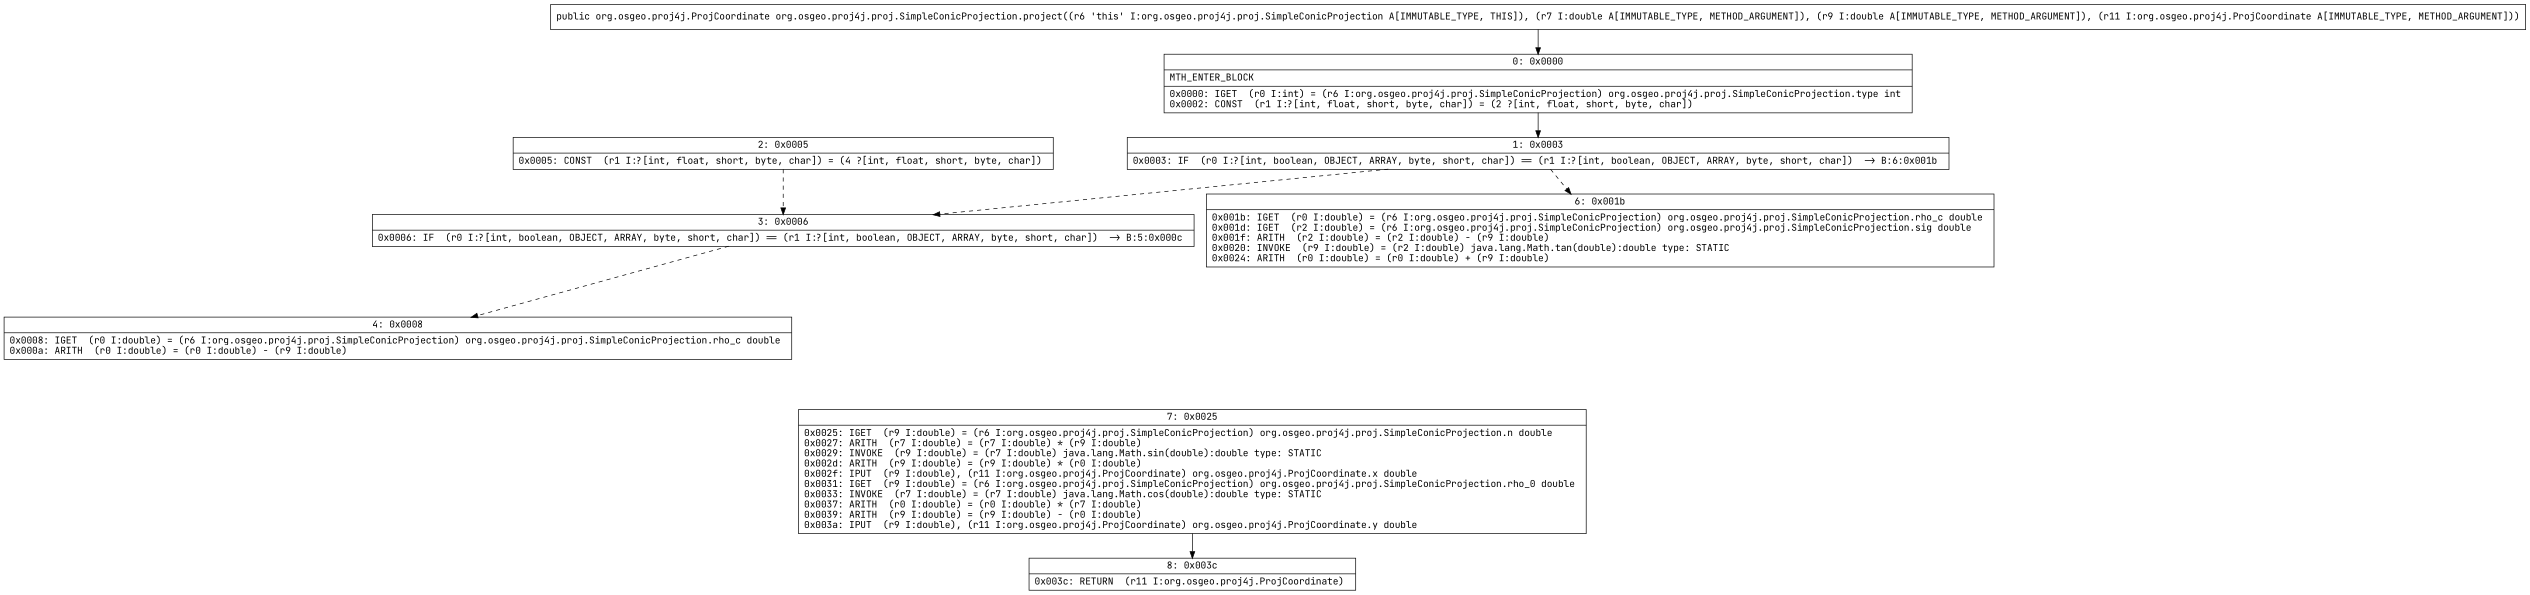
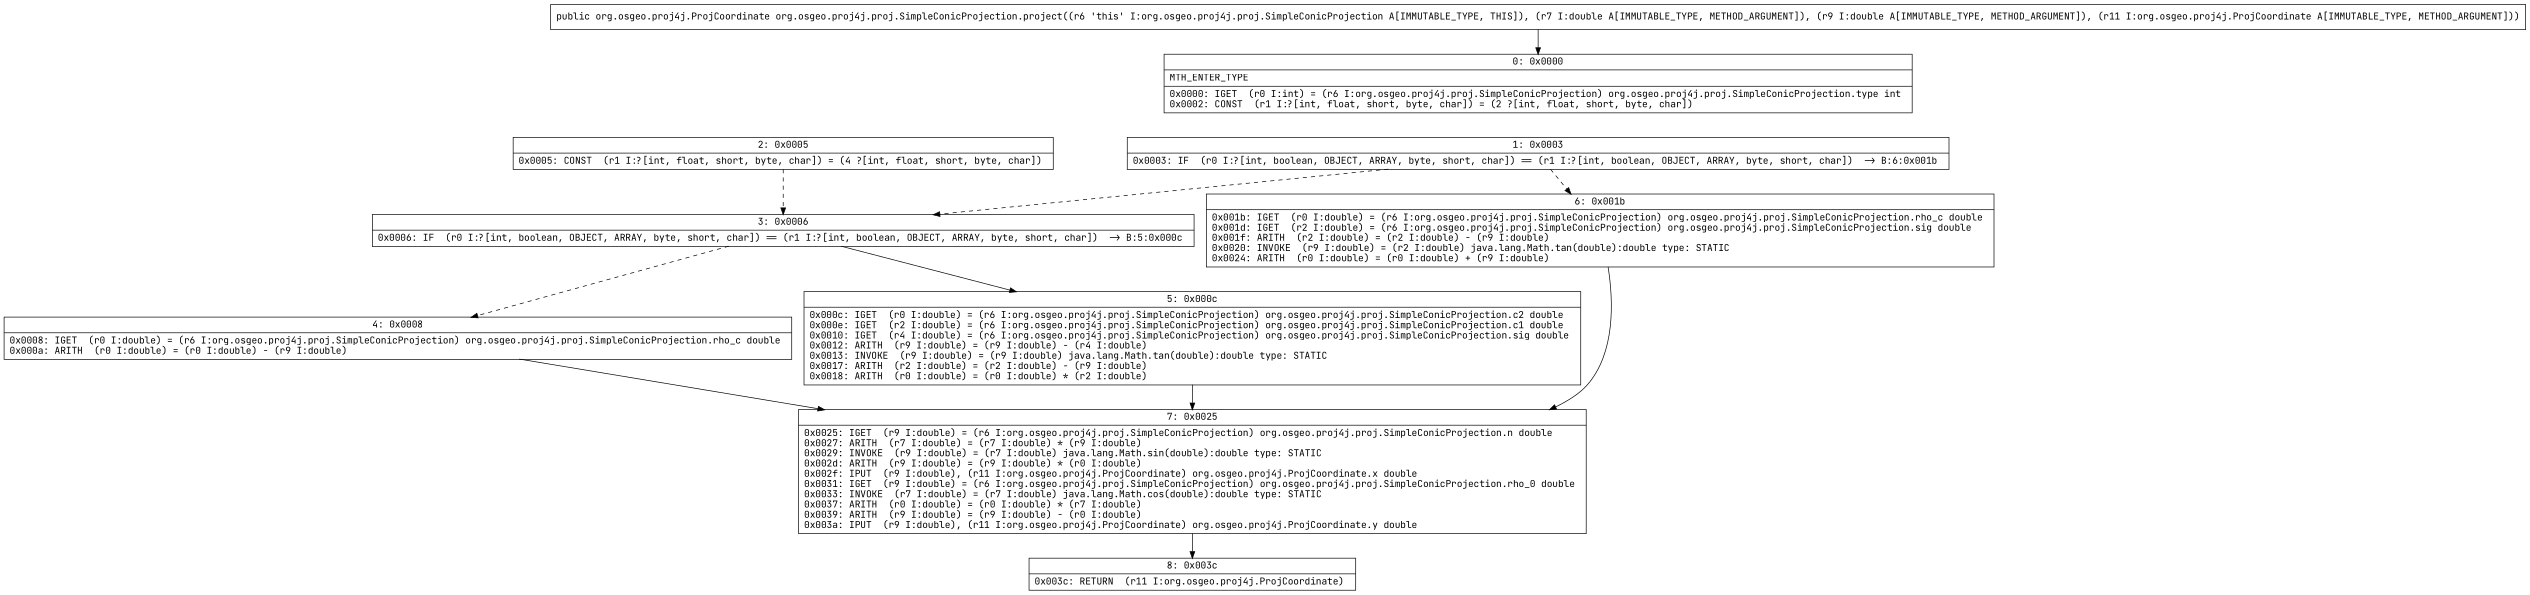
(1212, 78) -> (1209, 78)
(1538, 122) -> none
none -> (1192, 338)
none -> (1606, 347)
none -> (669, 384)
